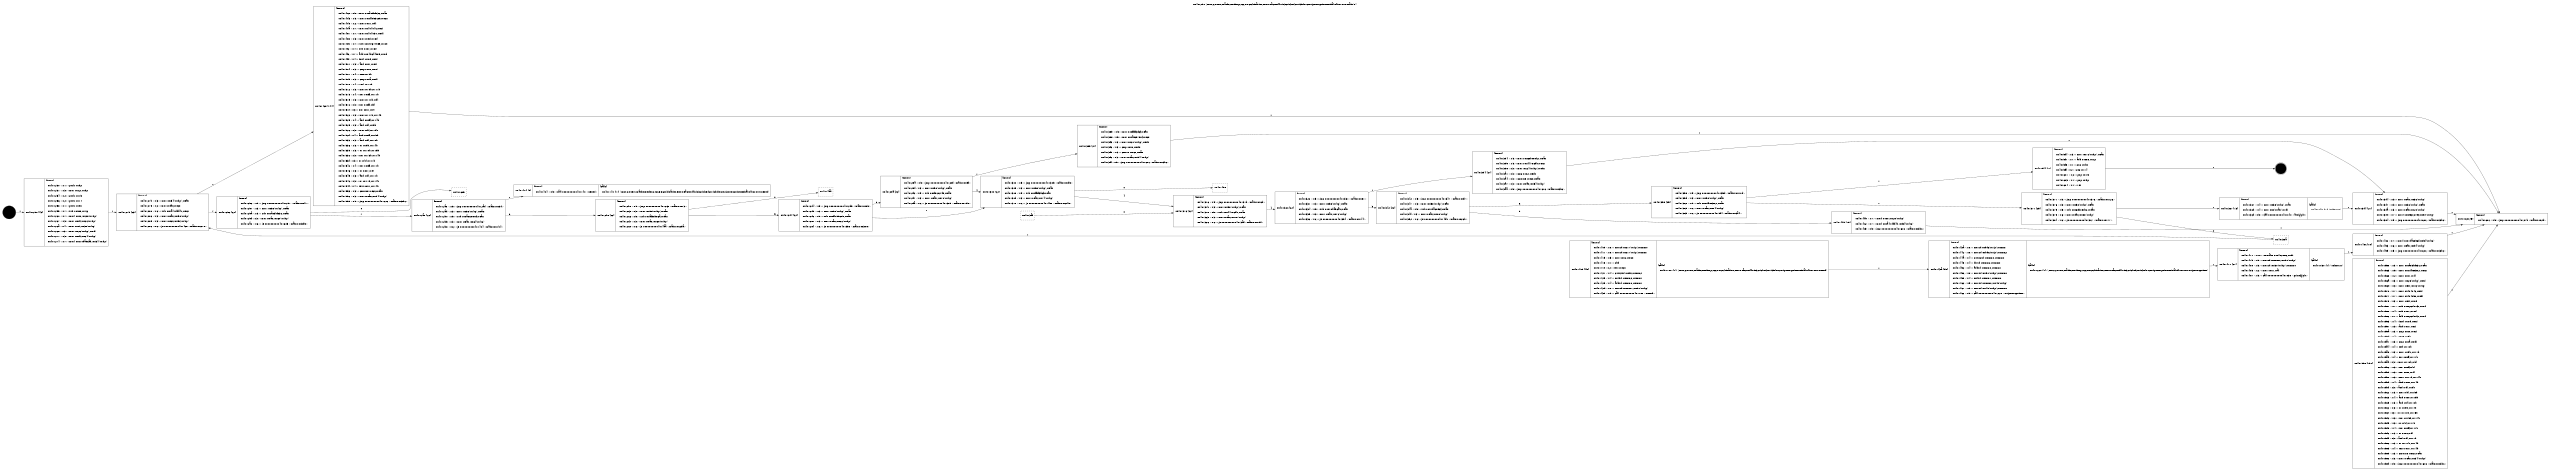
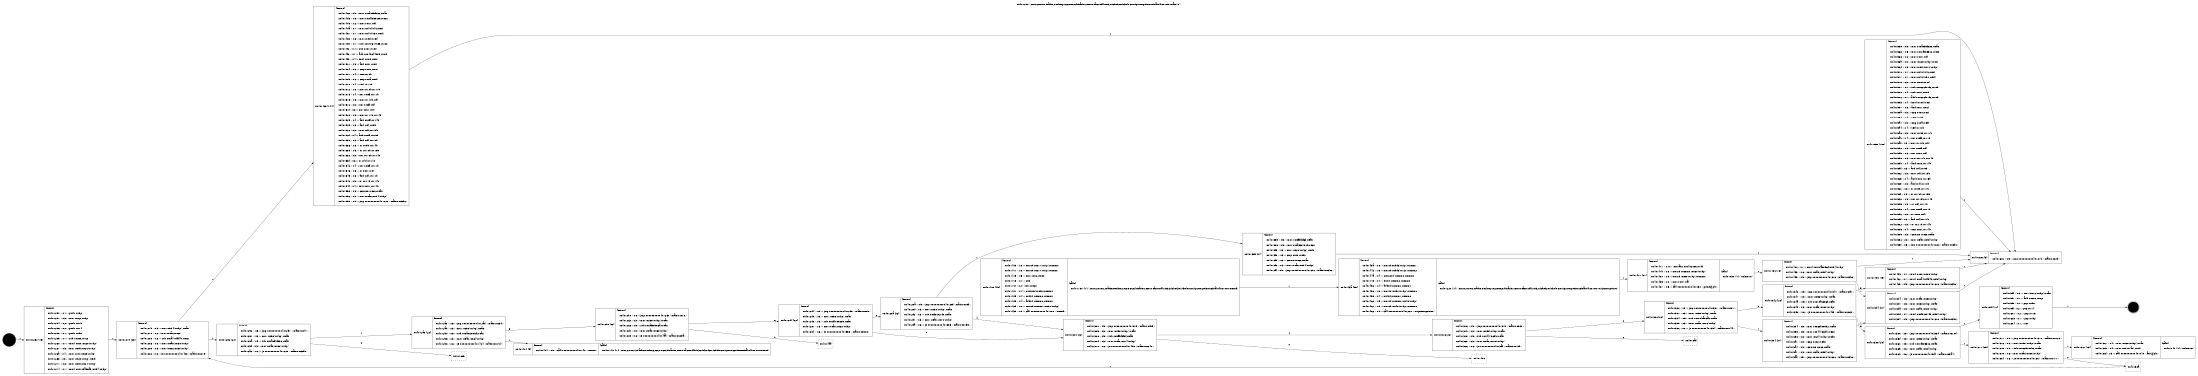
(2347, 209) -> (1858, 289)
(1103, 215) -> (1604, 338)
